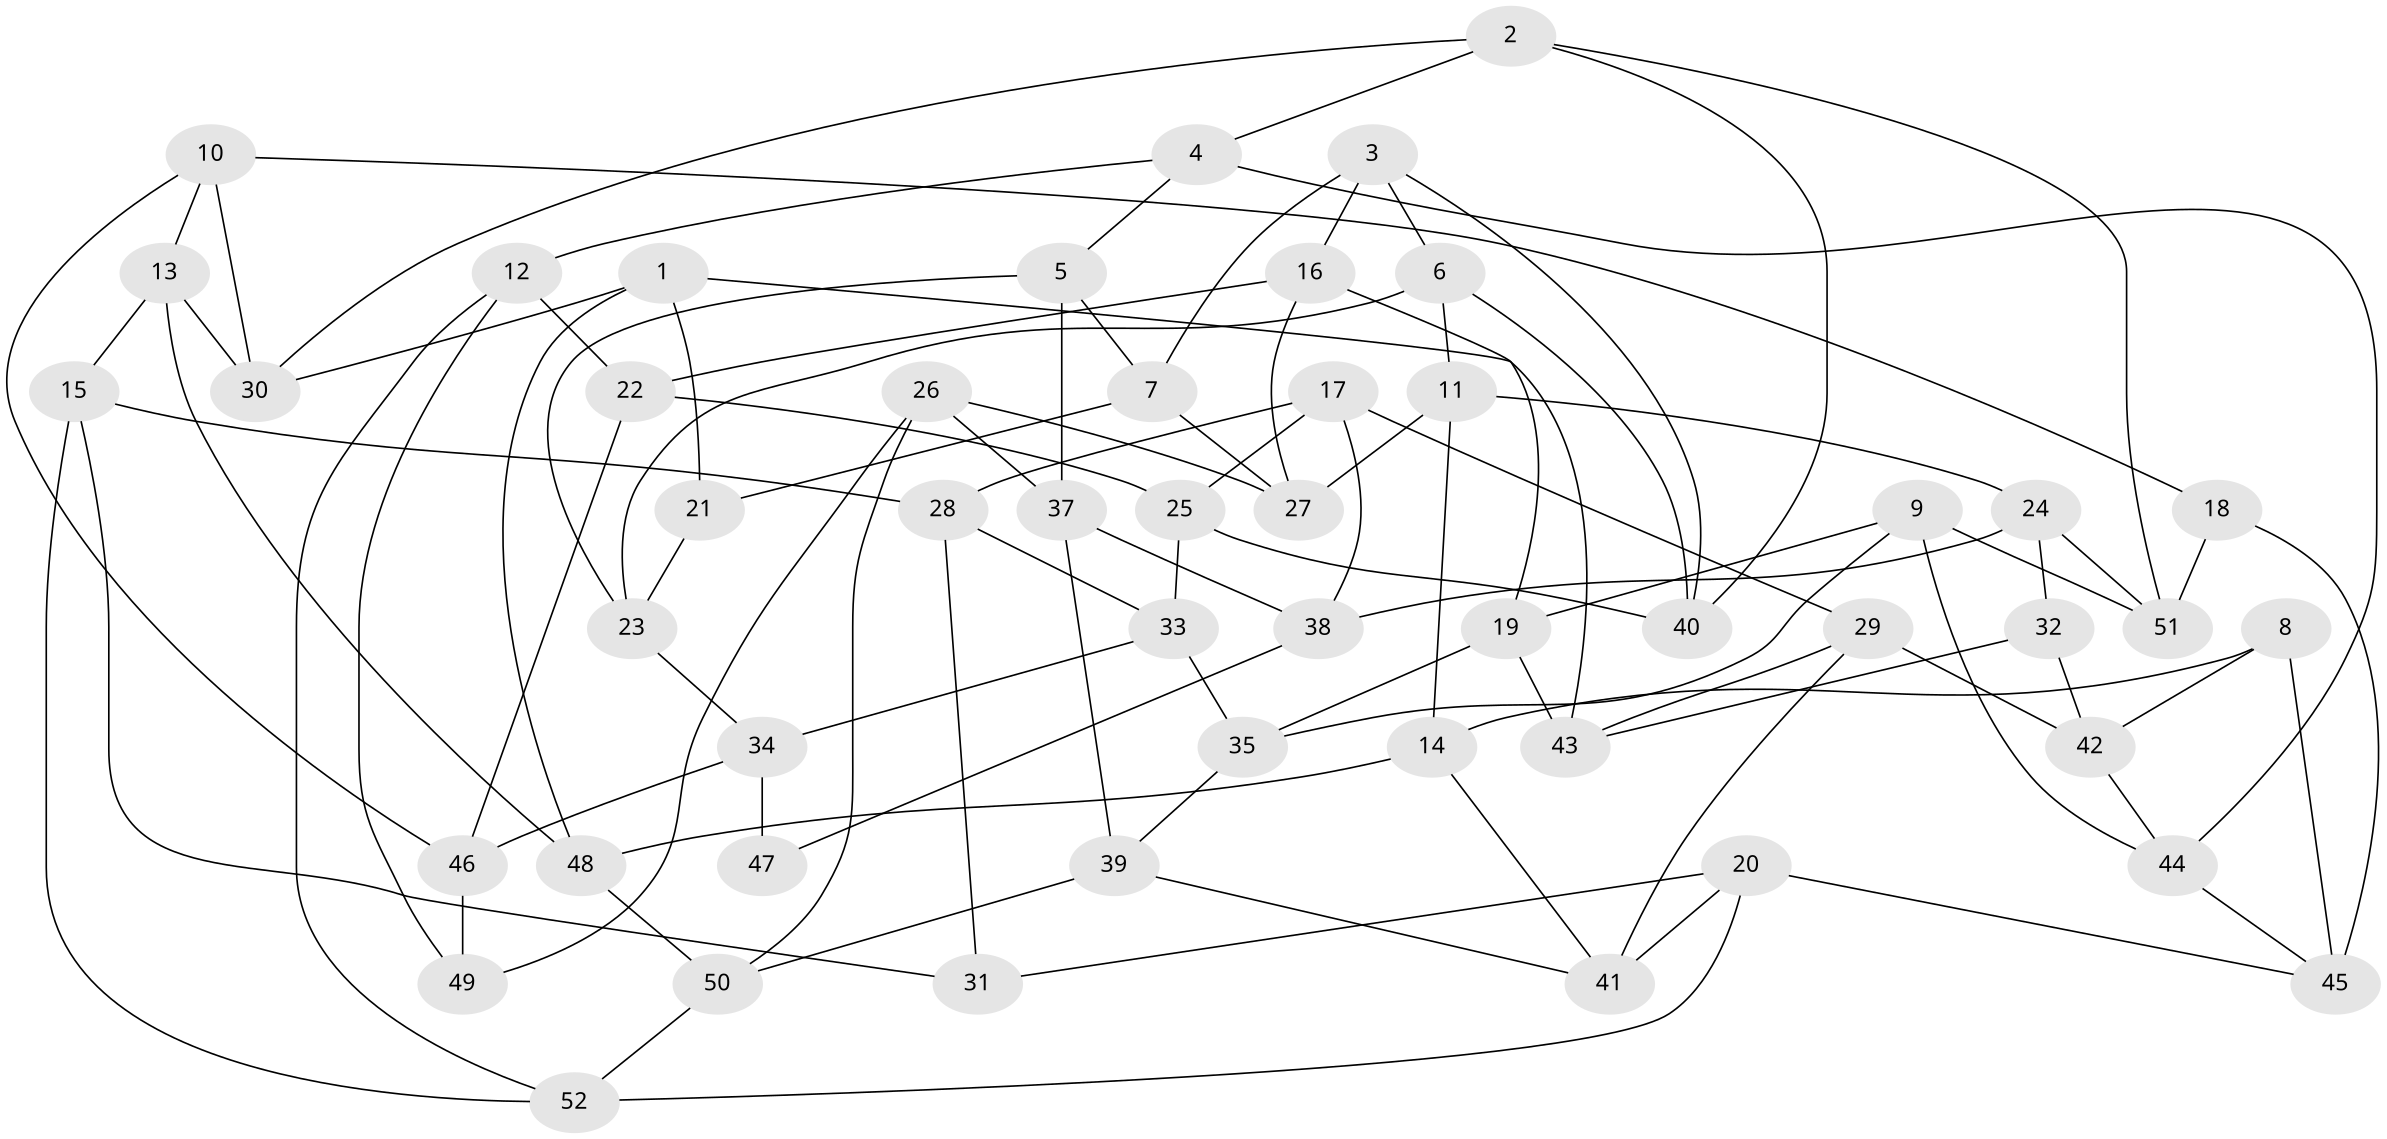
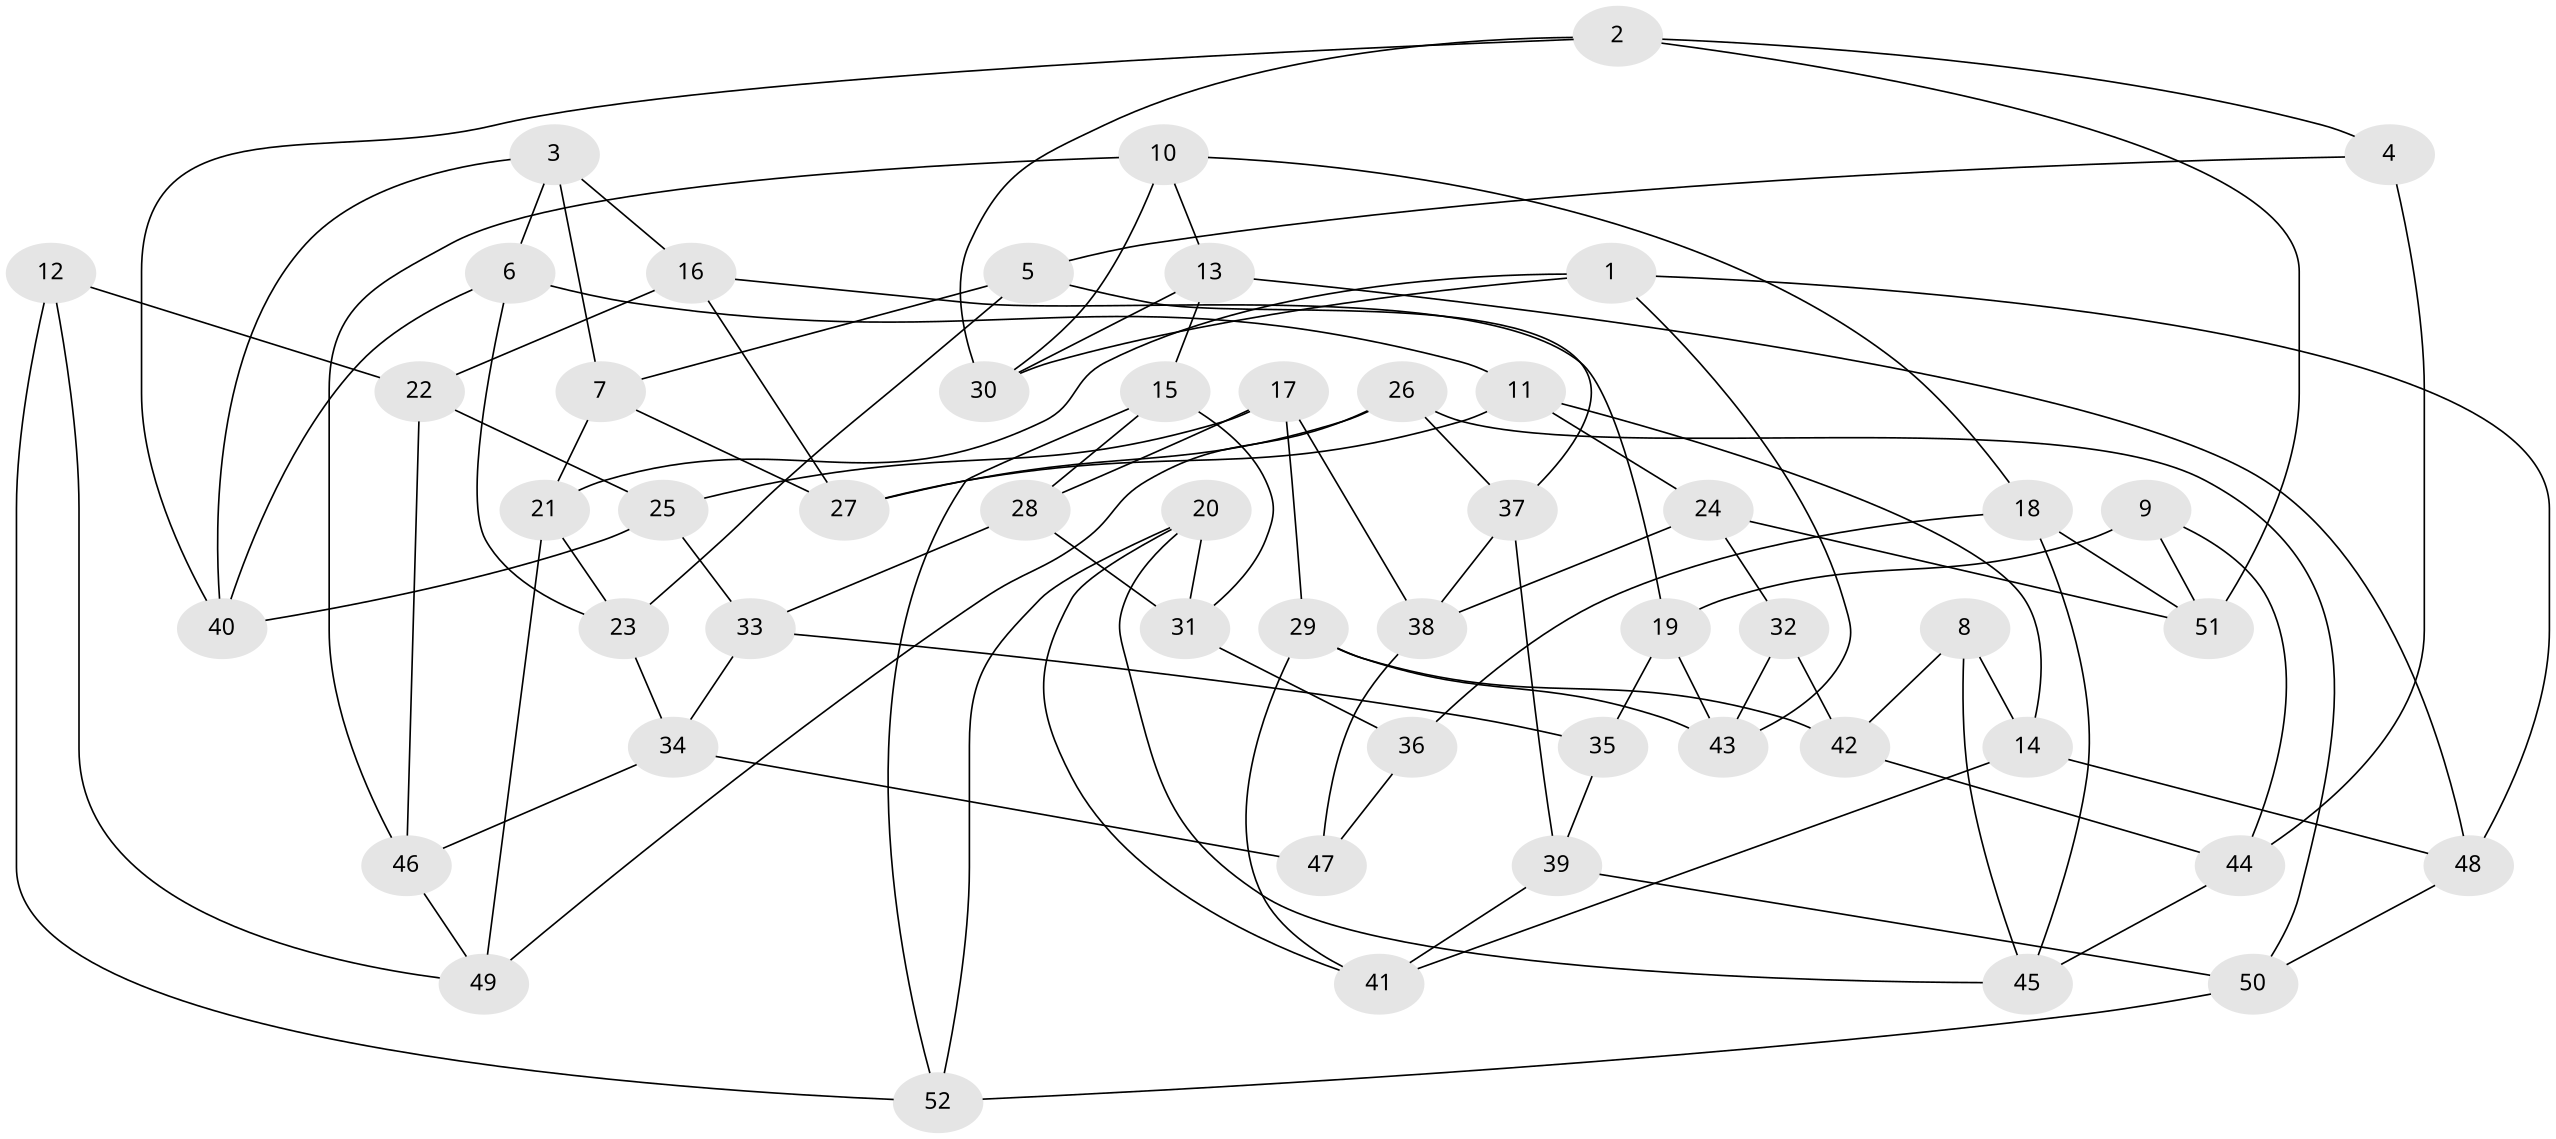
(852, 197) -> none
(1693, 681) -> none
none -> (514, 747)
none -> (1412, 747)
